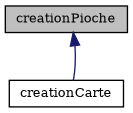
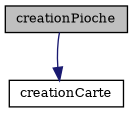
(75, 63) -> (58, 50)
